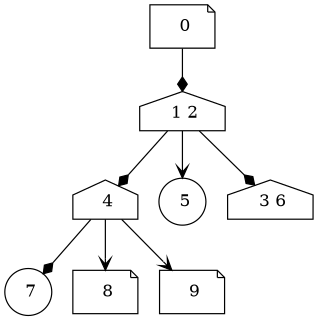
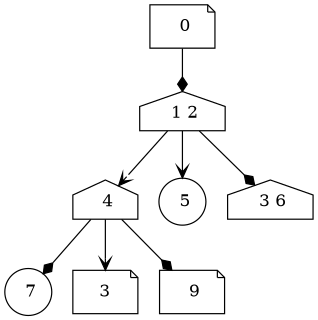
(148, 153) -> (148, 153)
(142, 240) -> (142, 240)
(105, 292) -> (105, 292)
